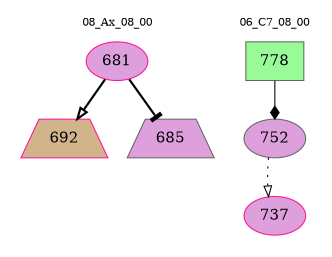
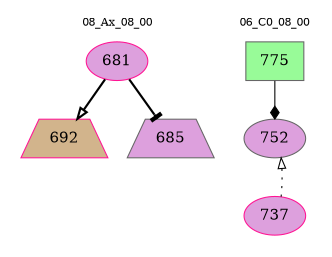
(275, 23) -> (275, 23)
(275, 61) -> (275, 61)
(268, 172) -> (282, 183)
